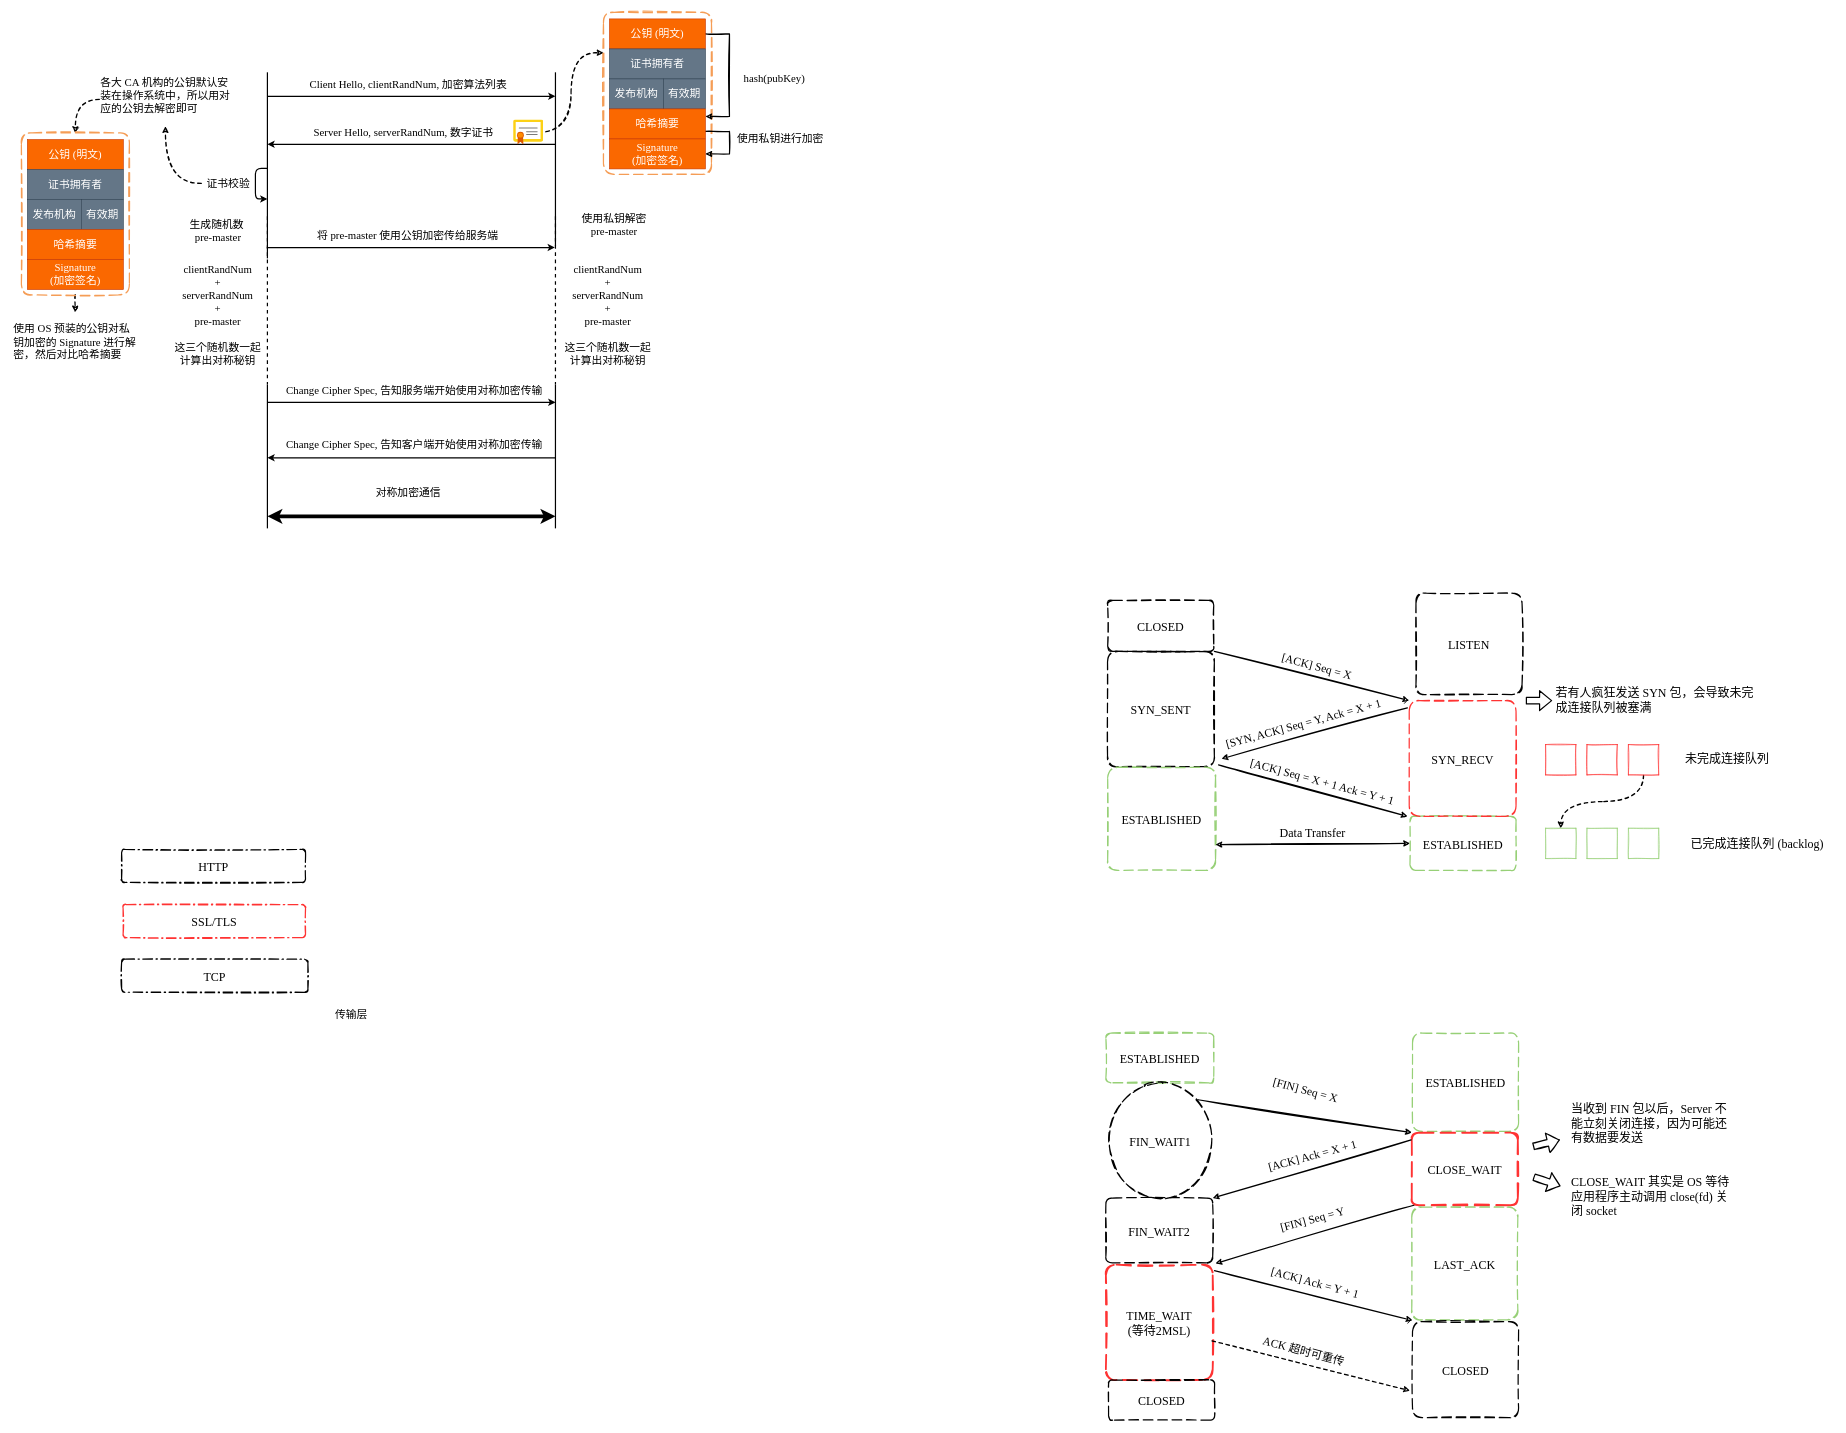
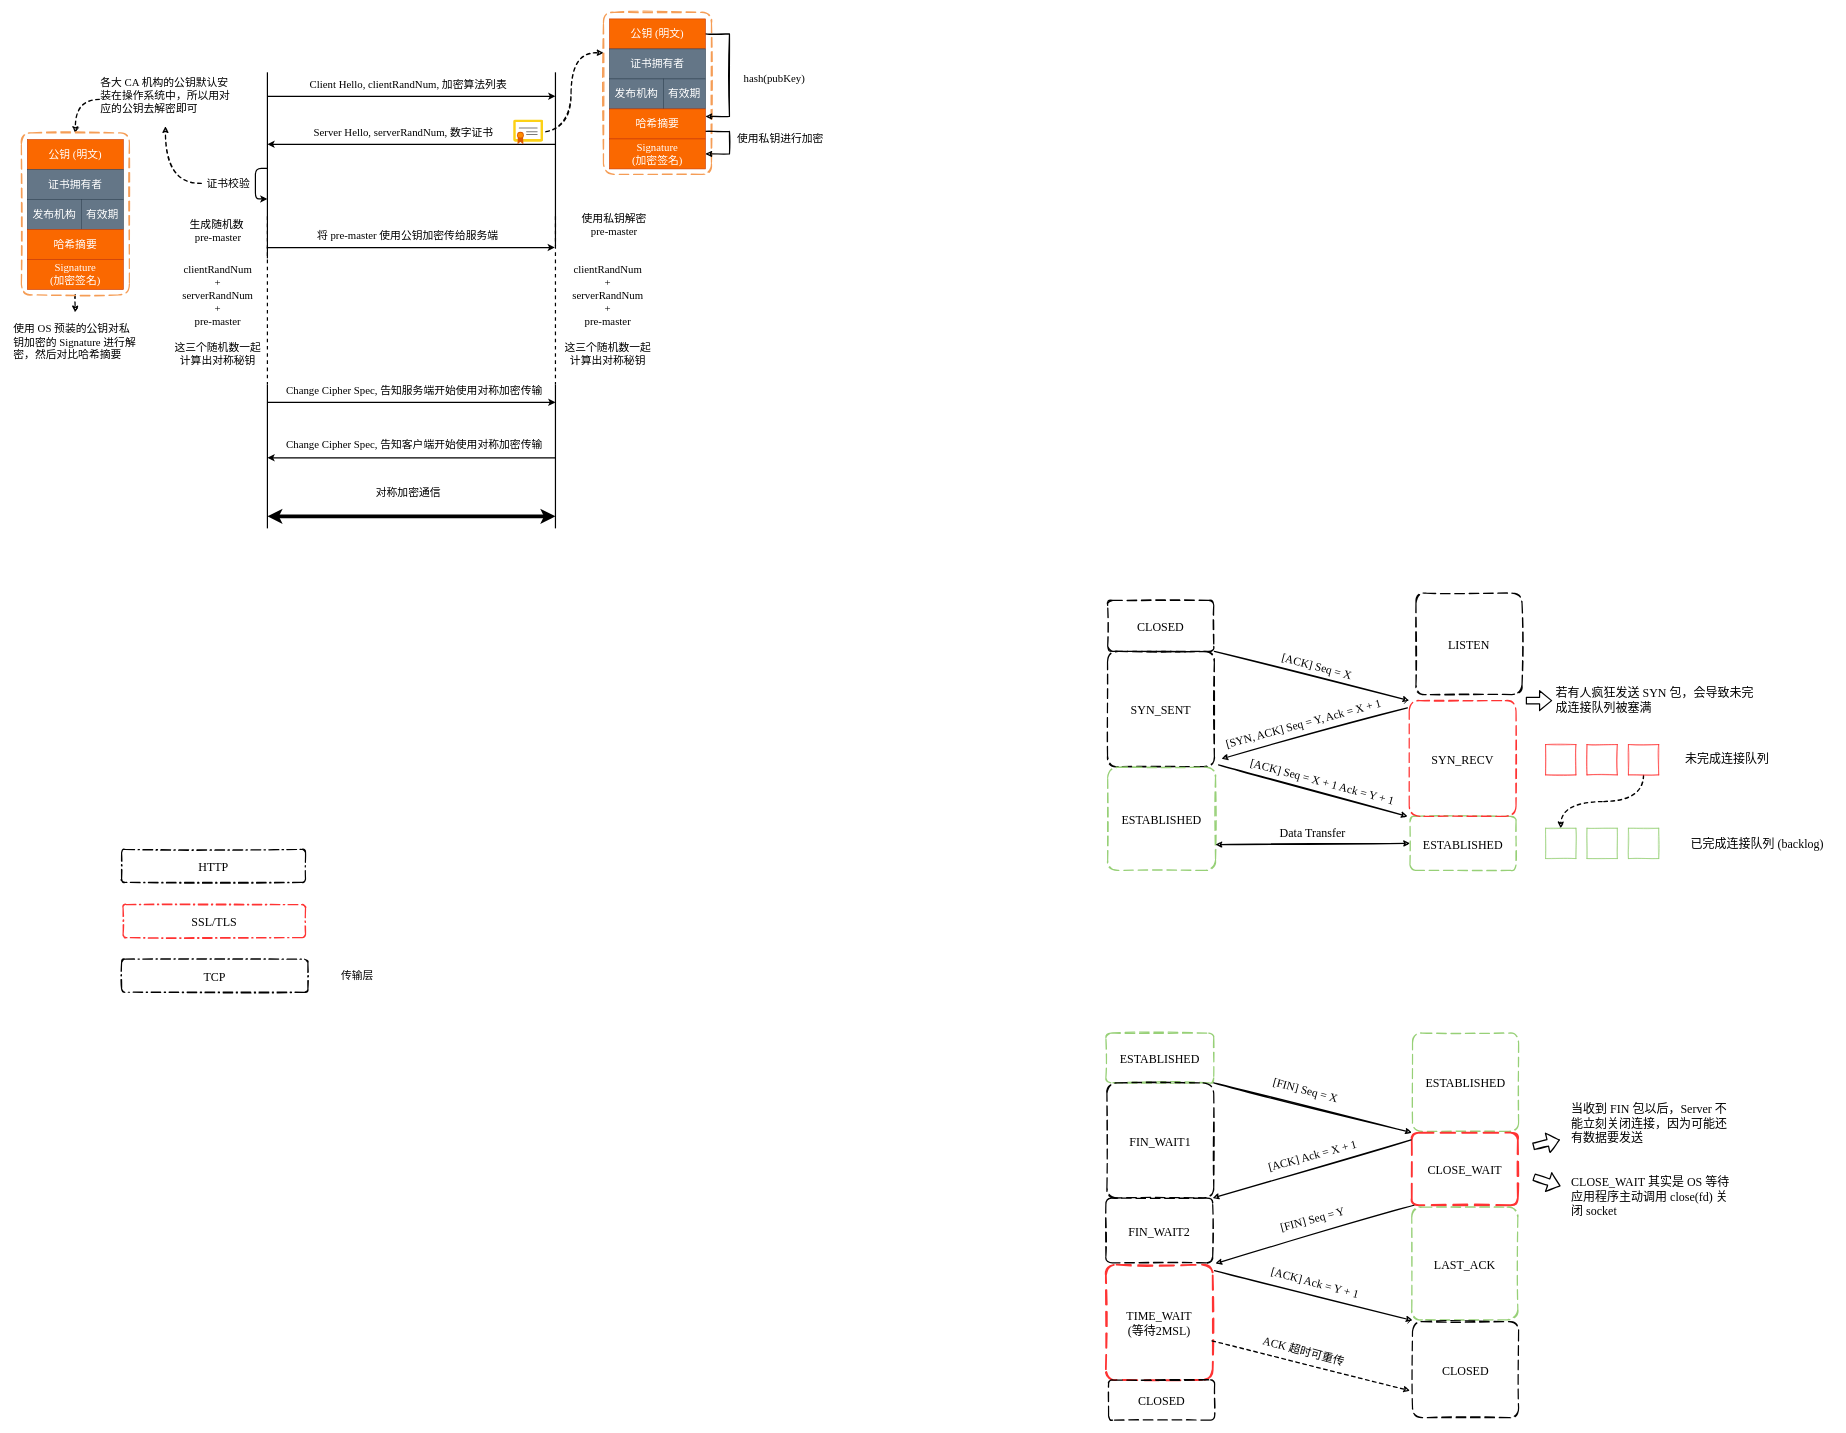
(351, 1015) -> (357, 976)
(1160, 1140) -> (1160, 1140)
